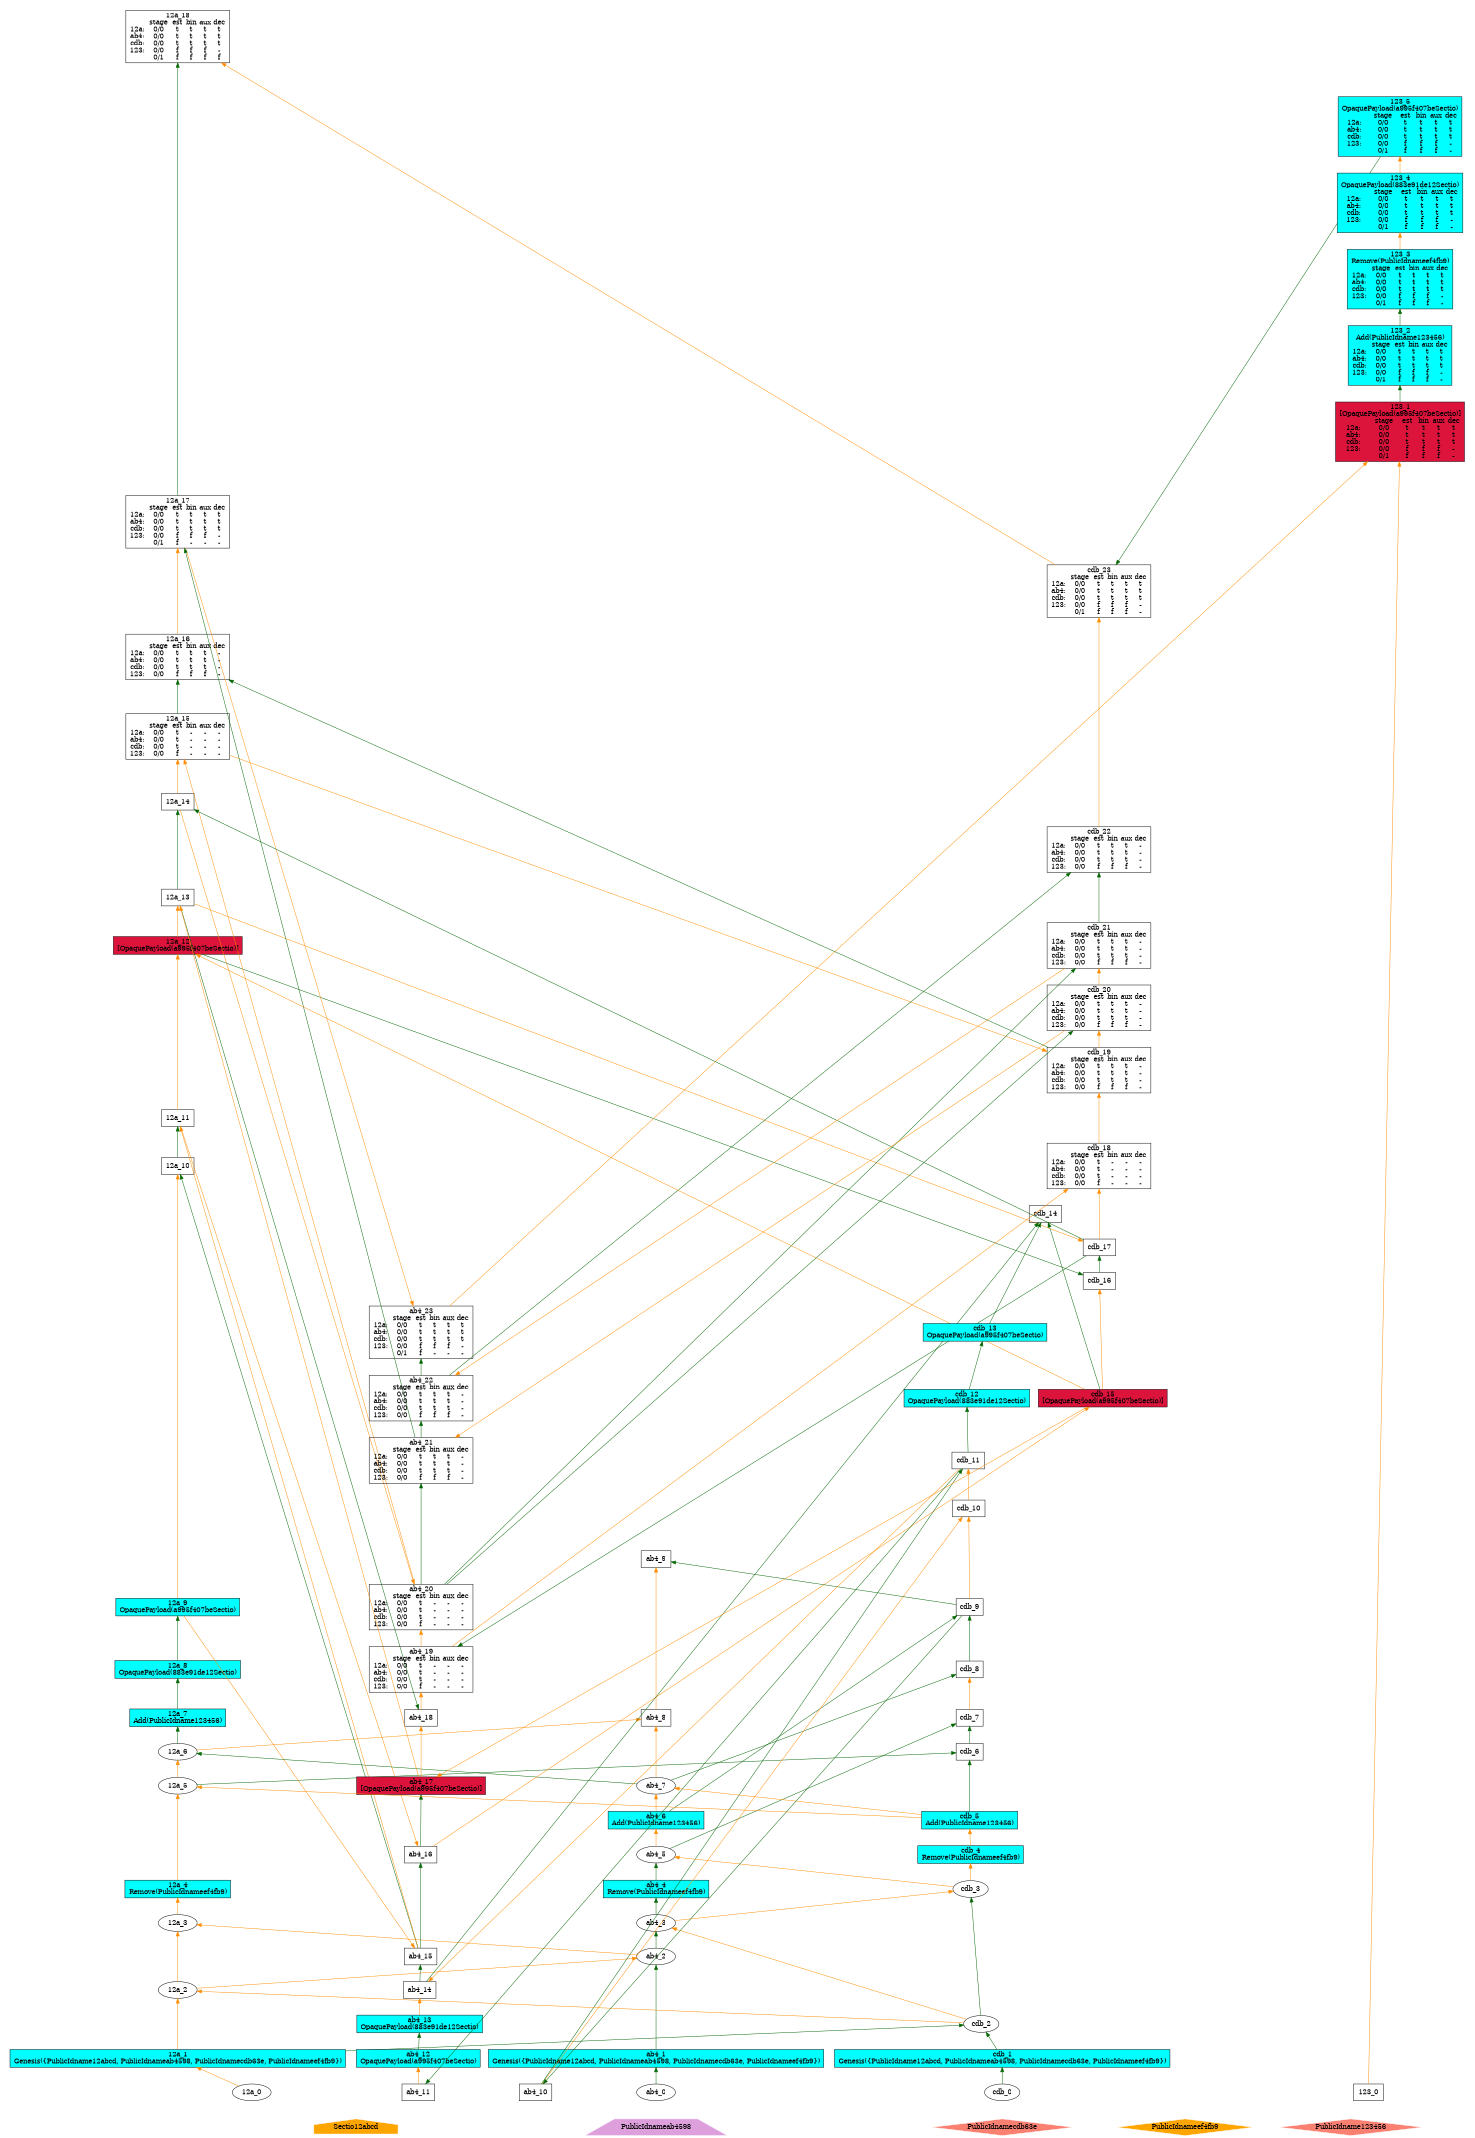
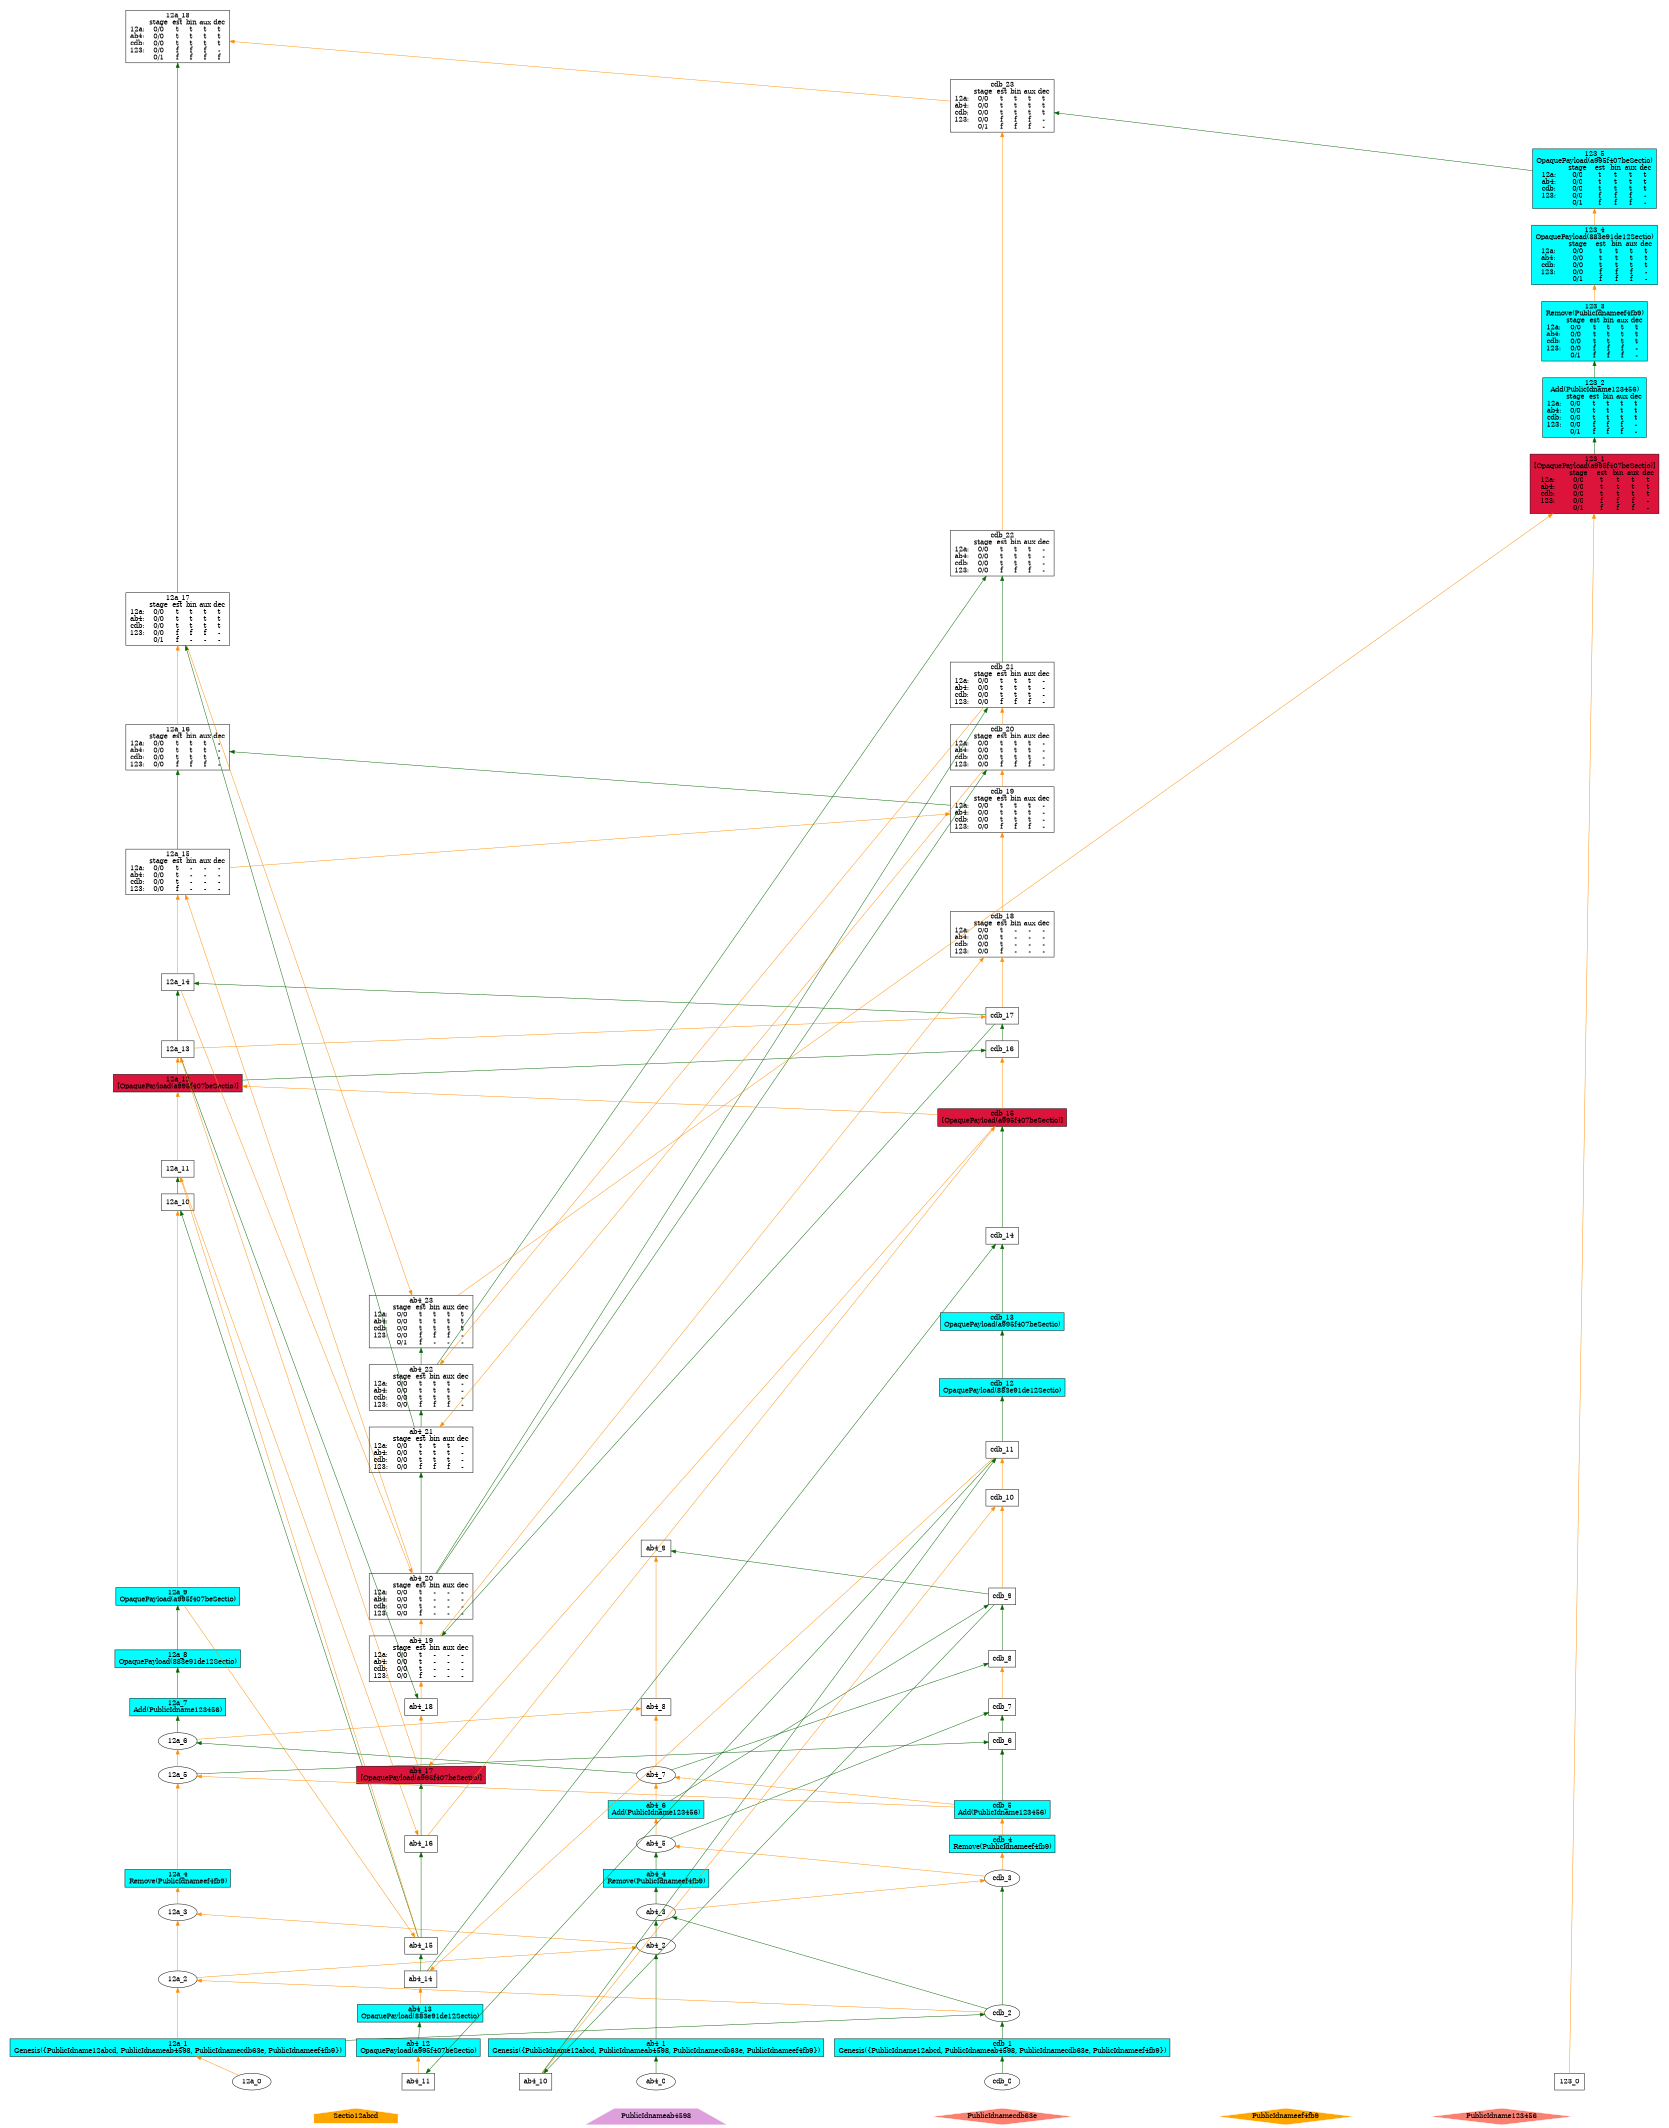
(1075, 1308) -> (1002, 1179)
(821, 1974) -> (840, 1966)
